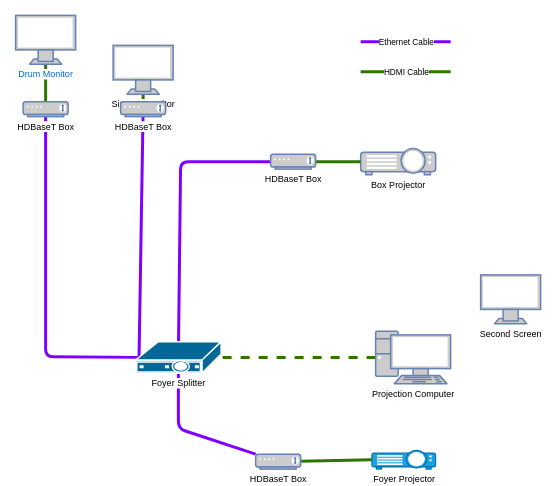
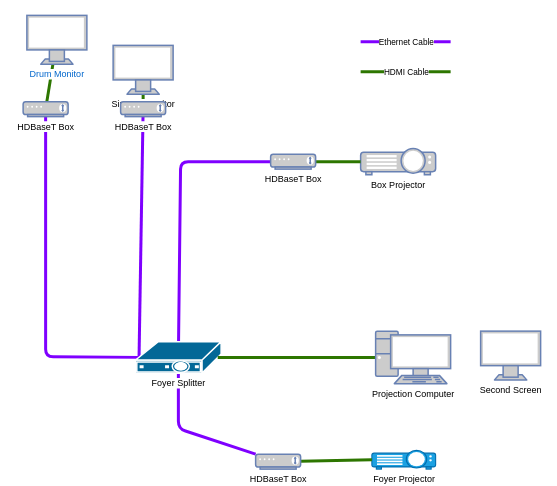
(45, 40) -> (57, 40)
(510, 299) -> (510, 356)
(293, 357) -> (293, 357)
